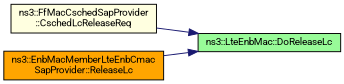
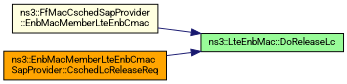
(84, 19) -> (85, 19)
(84, 66) -> (85, 66)
